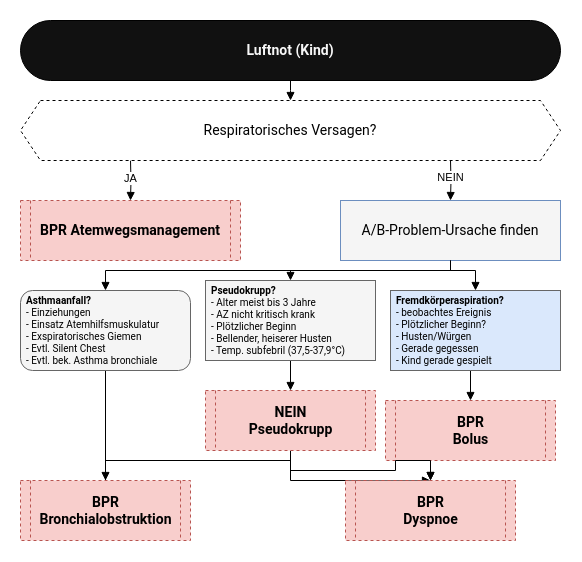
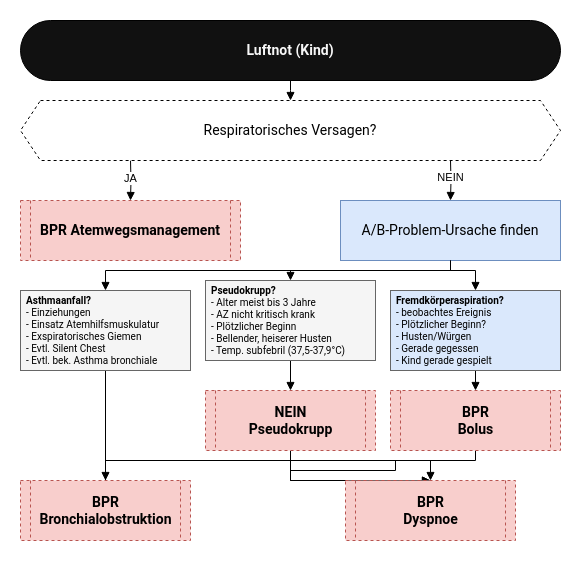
(451, 231) -> (451, 231)
(106, 331) -> (106, 331)
(471, 431) -> (476, 421)
